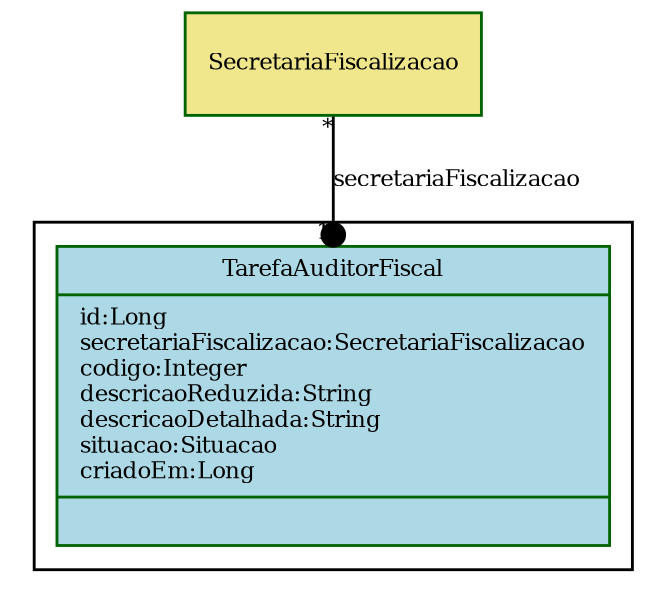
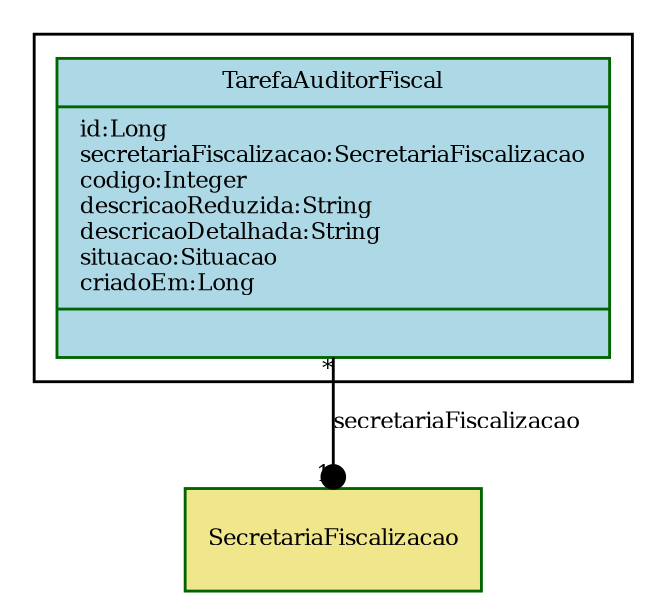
(333, 170) -> (333, 412)
